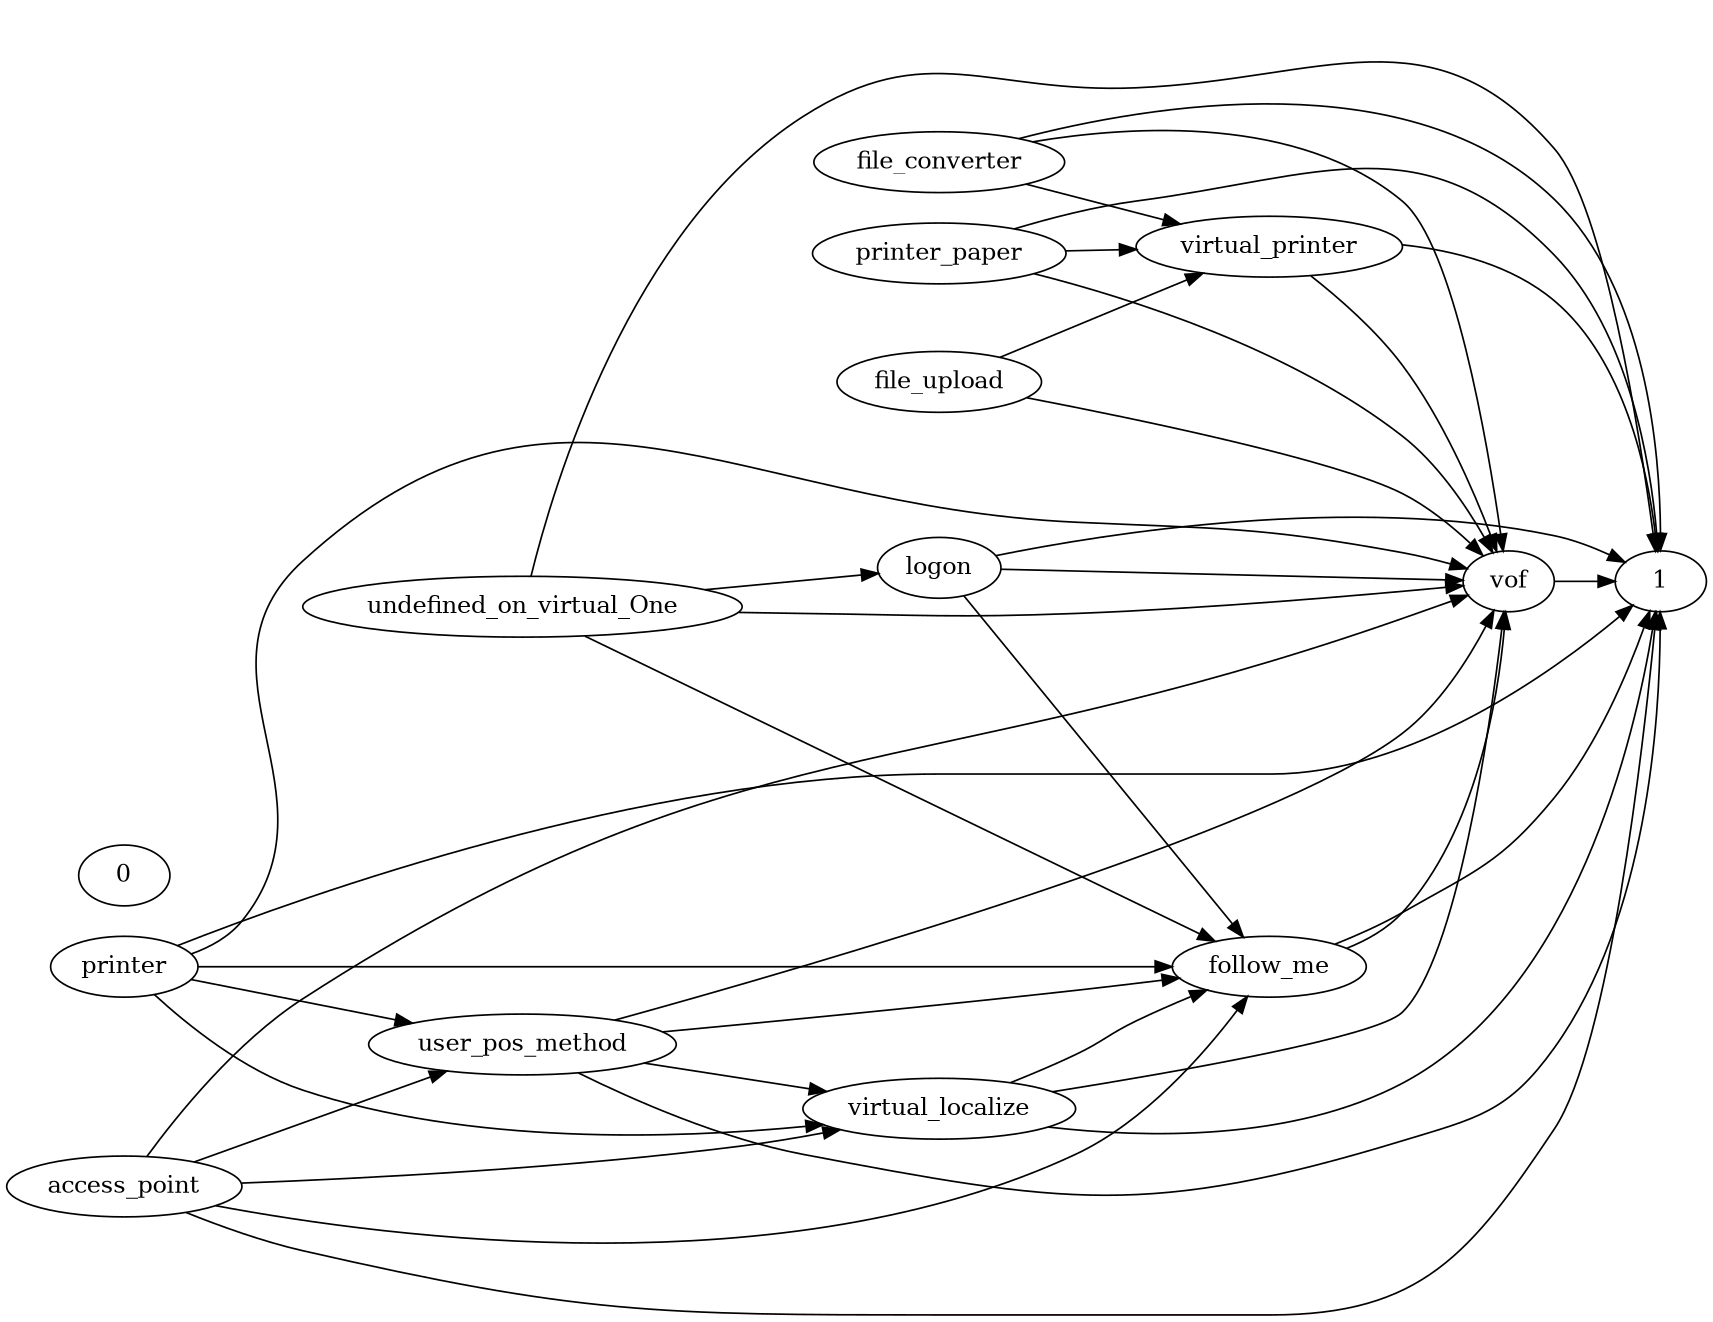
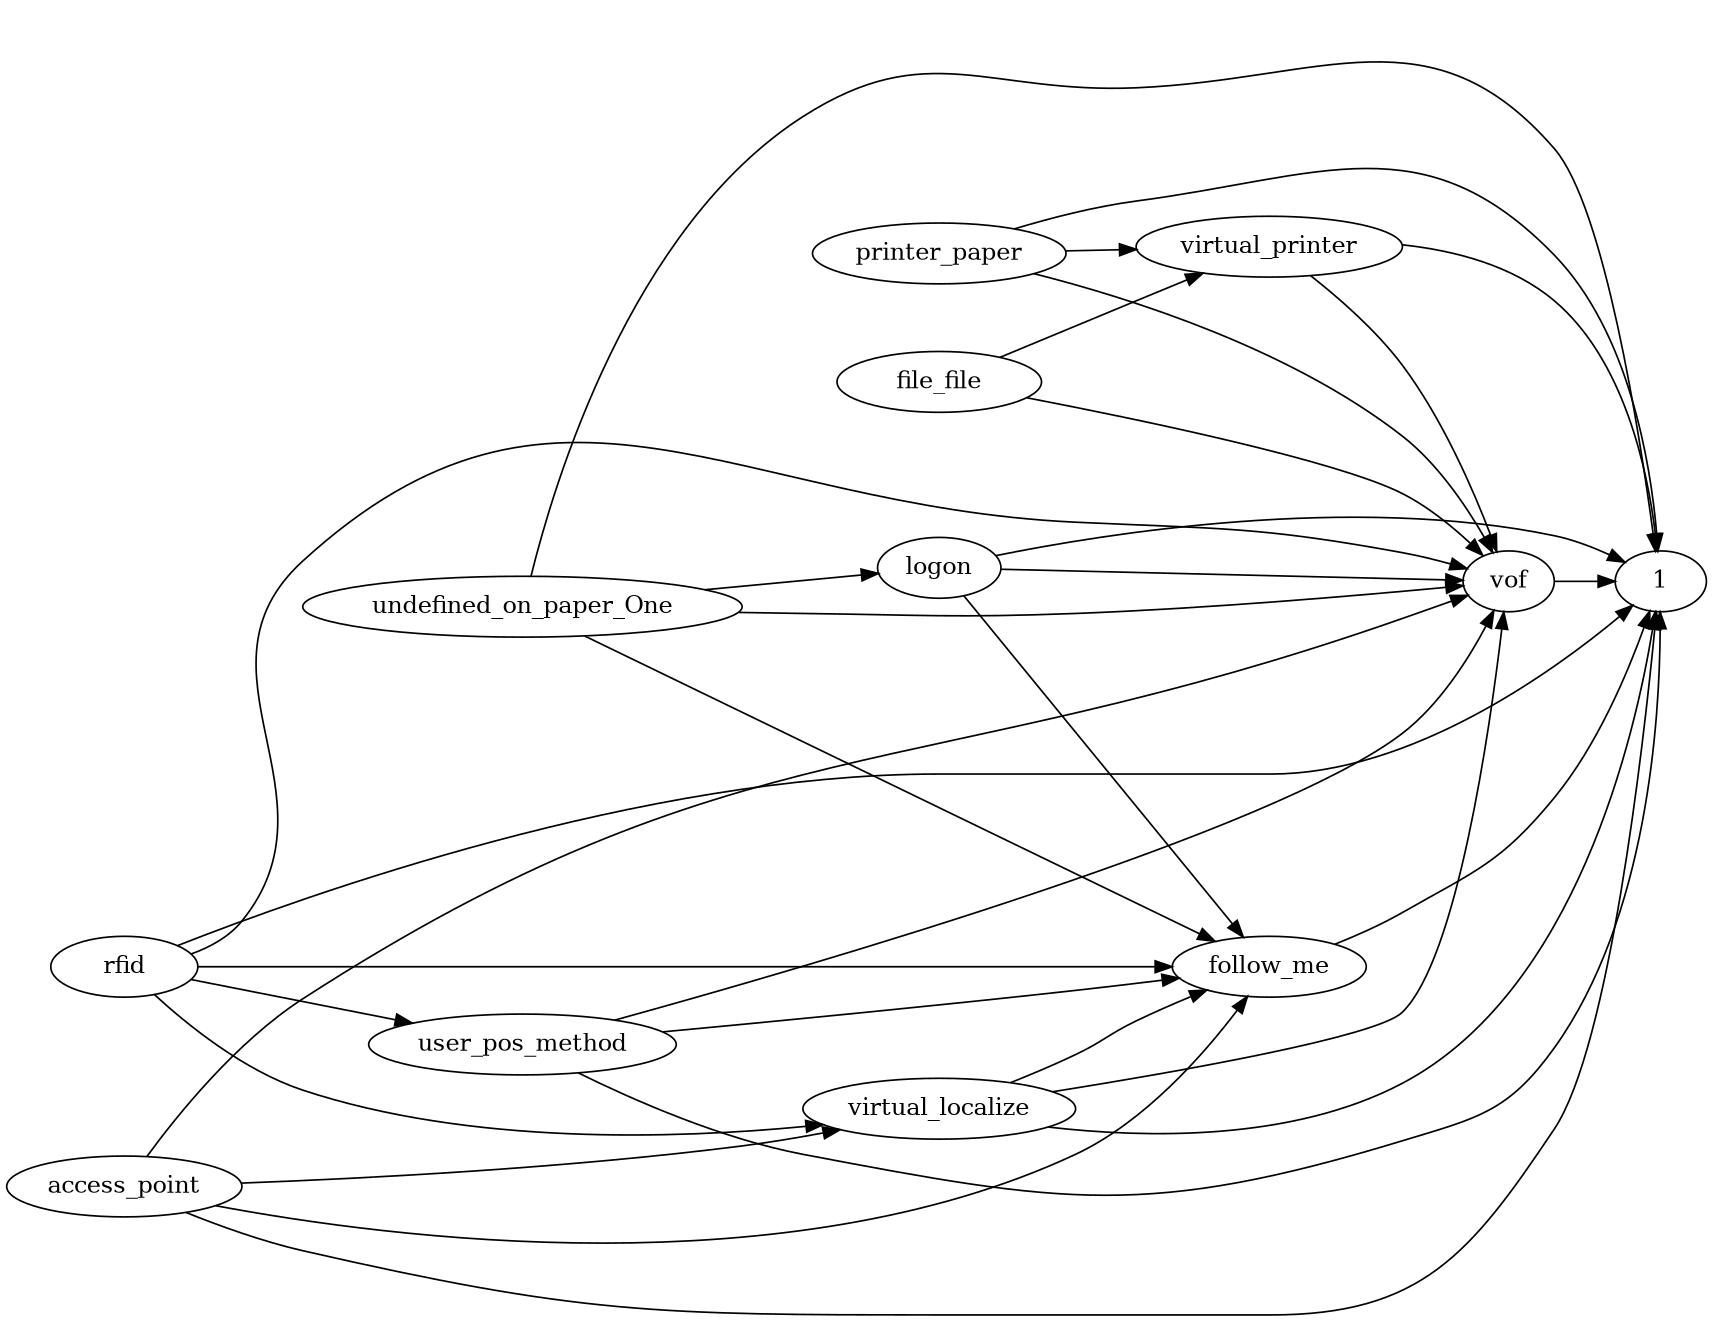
(939, 162) -> none
(939, 382) -> (939, 382)
(522, 607) -> (522, 607)
(1460, 819) -> none
(124, 875) -> none
(124, 967) -> (124, 967)
(727, 1076) -> none
(312, 1119) -> none
